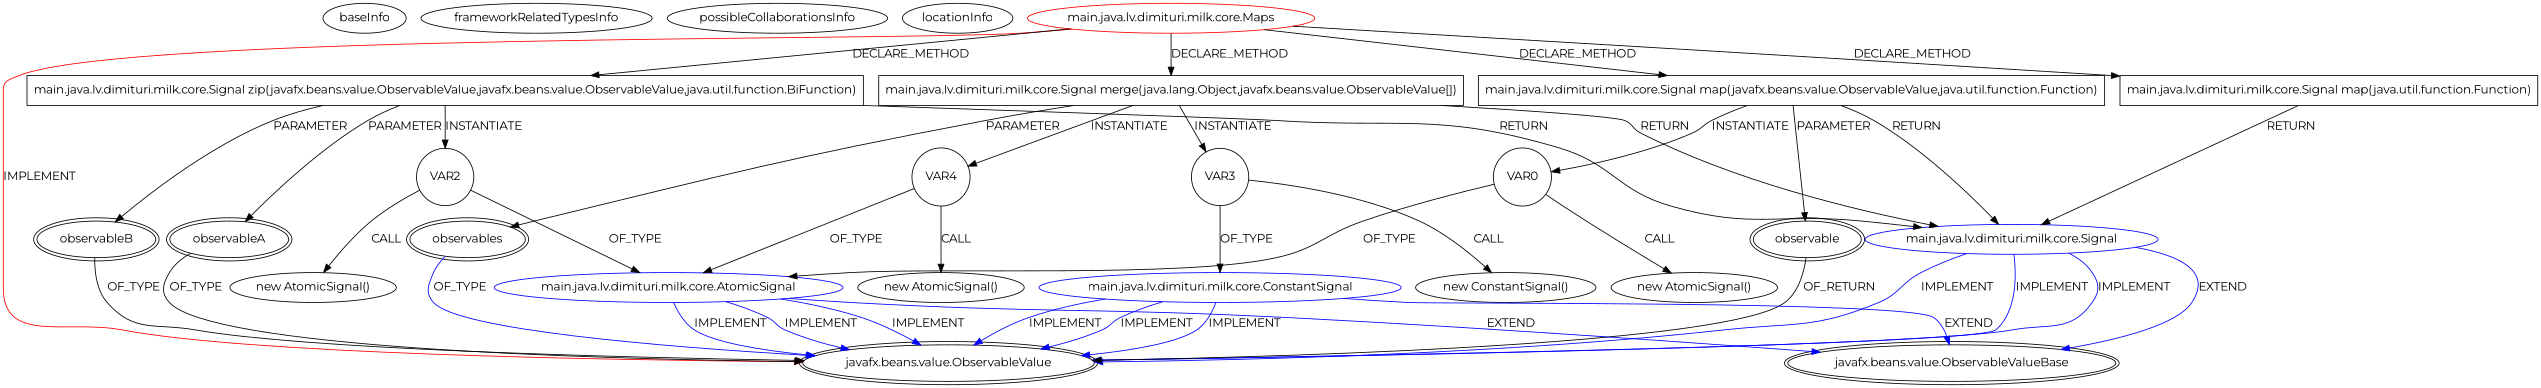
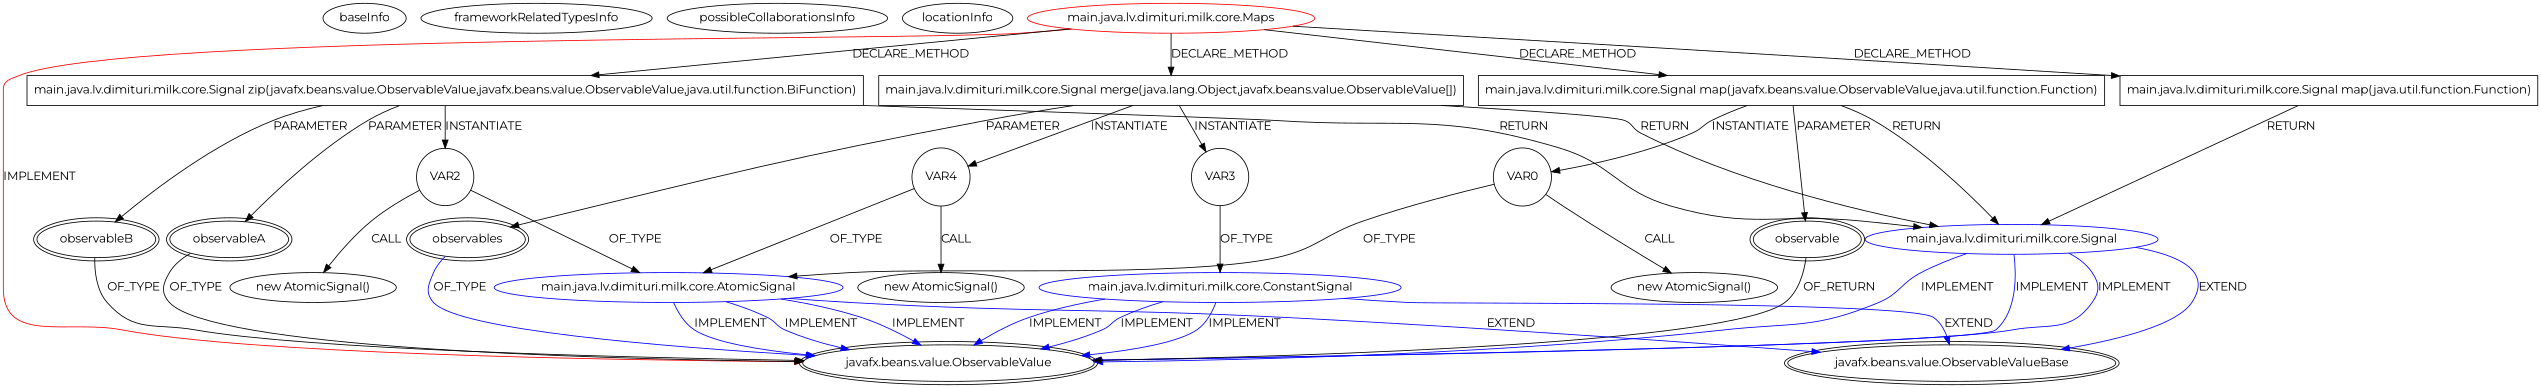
(1506, 288) -> none
